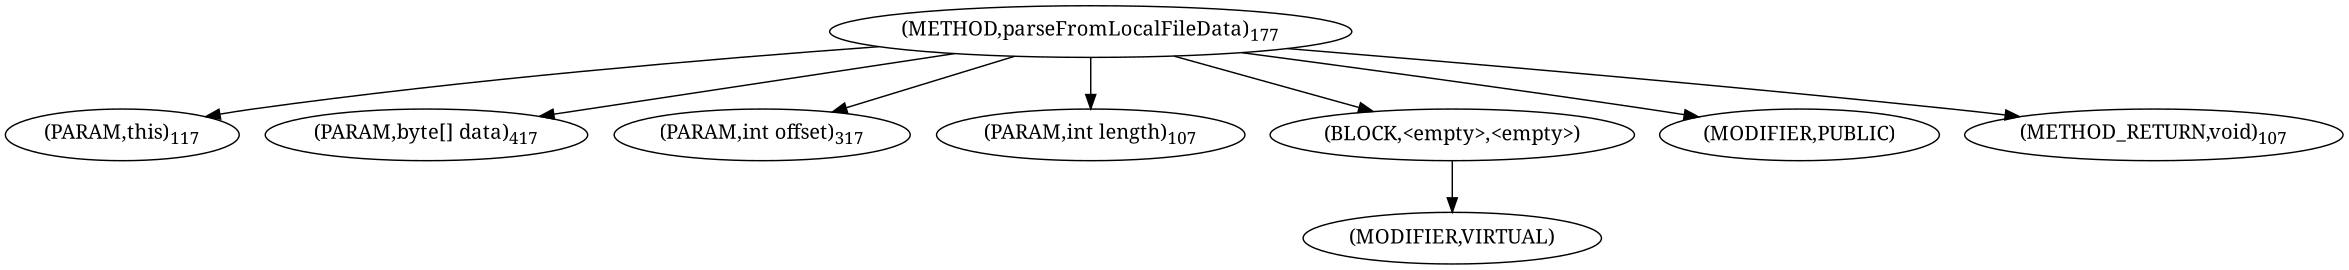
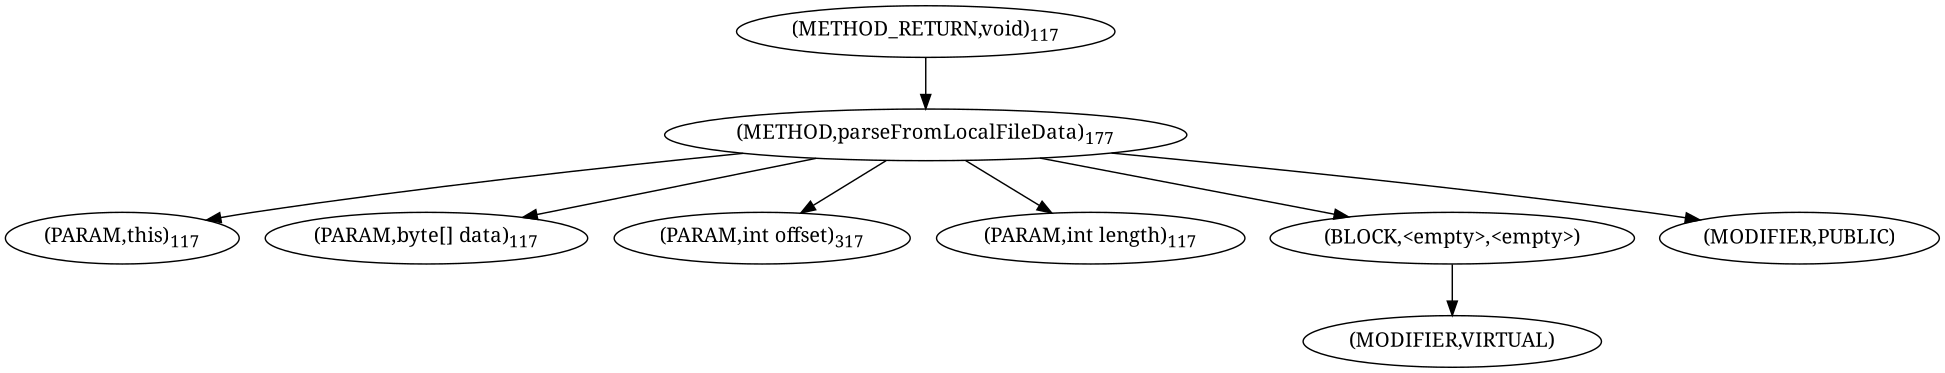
(1647, 80) -> (926, 76)
(524, 133) -> (524, 236)
(1183, 133) -> (1183, 236)
(2273, 133) -> (1045, 29)
